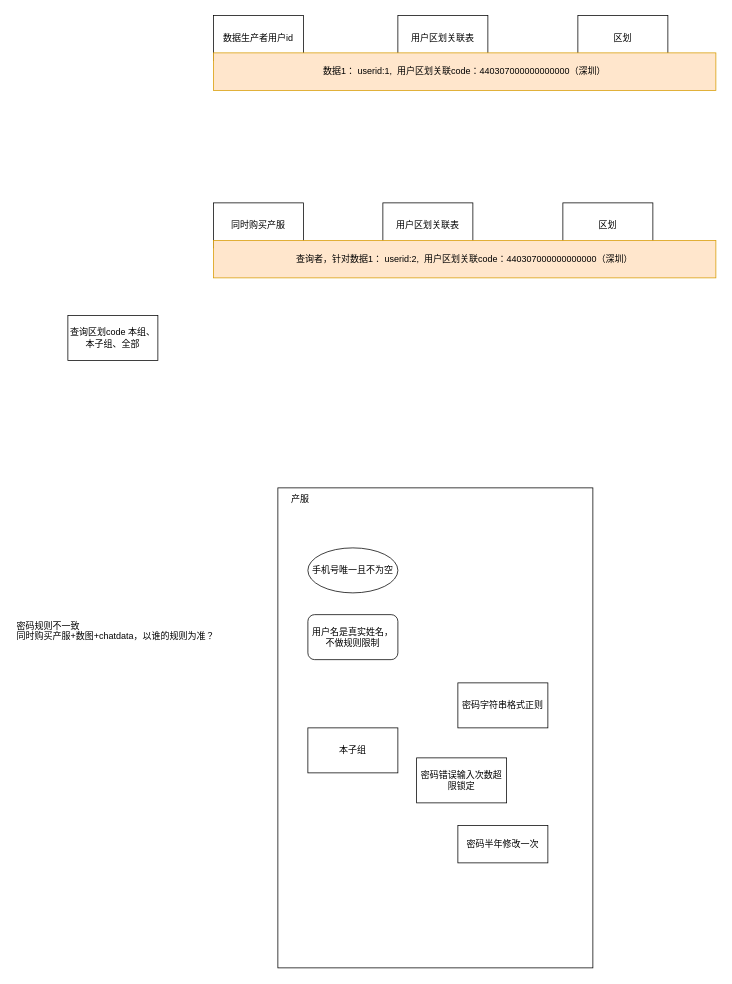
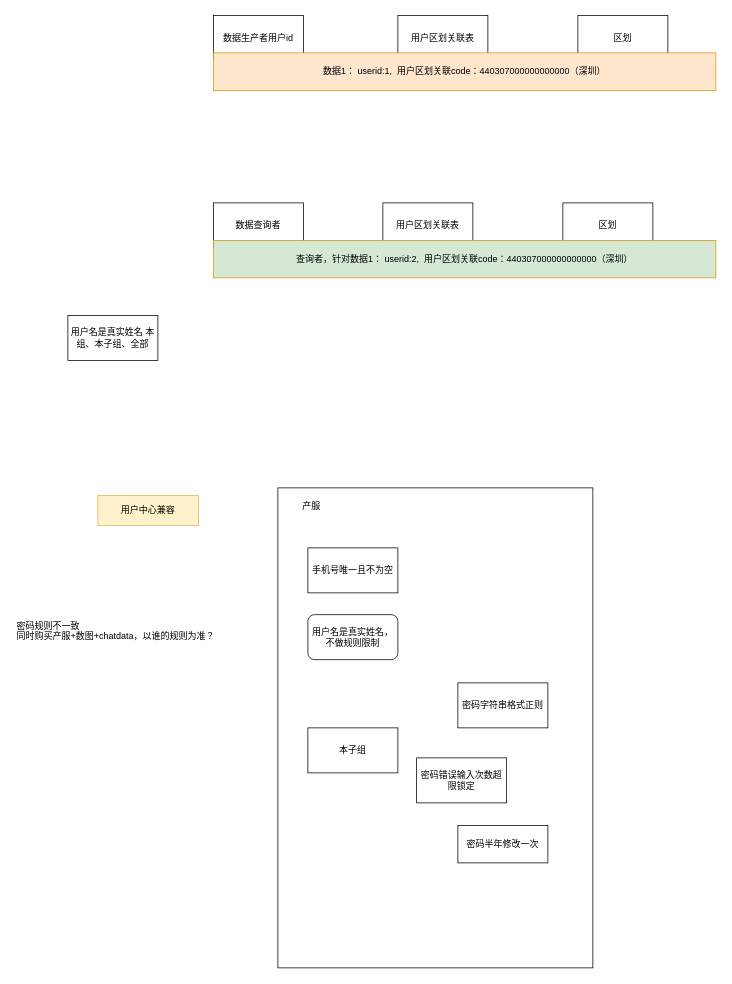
(258, 225) -> (258, 225)
(465, 259) -> (465, 259)
(113, 338) -> (113, 338)
(300, 499) -> (312, 507)
none -> (148, 510)
(353, 570) -> (353, 570)
